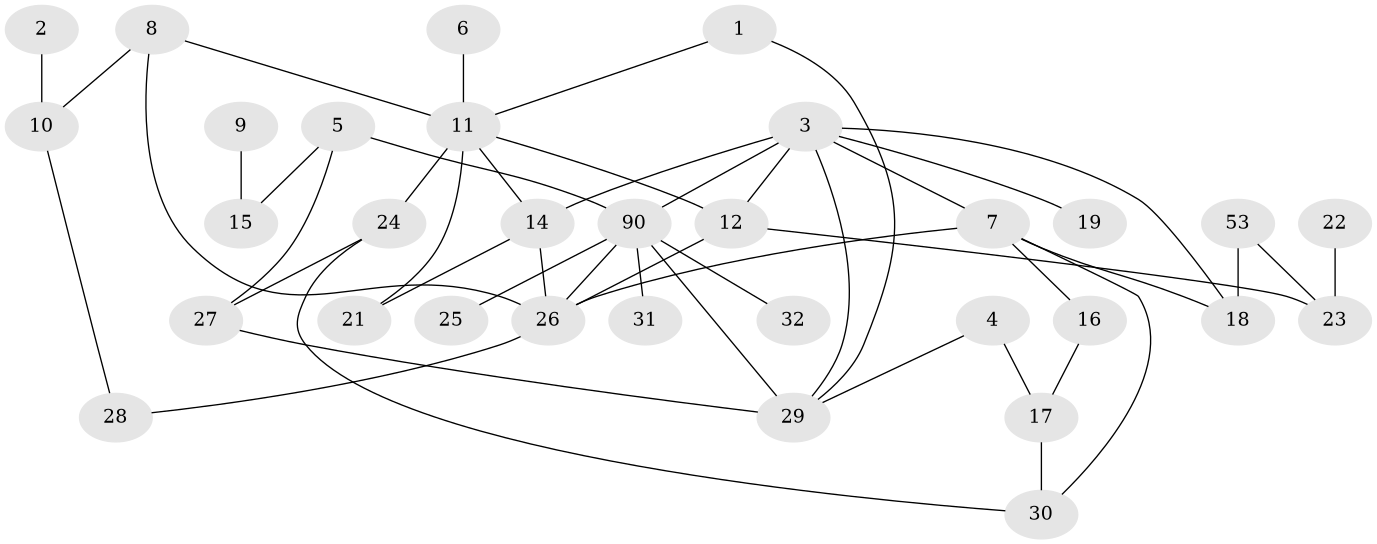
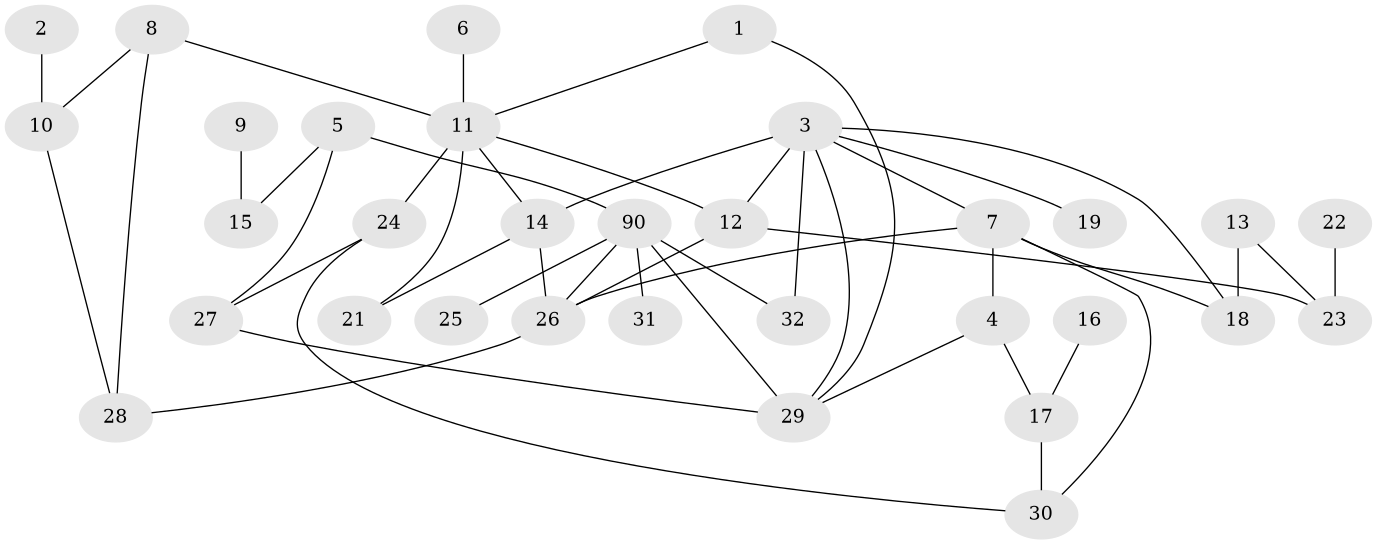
(720, 175) -> (800, 224)
(1238, 224) -> (1238, 224)
(1041, 272) -> (993, 272)
(238, 280) -> (130, 223)
